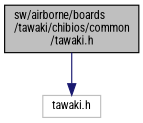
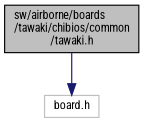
(72, 106) -> (72, 106)
